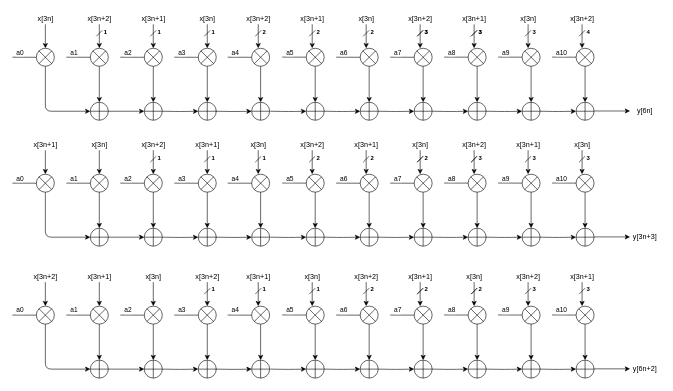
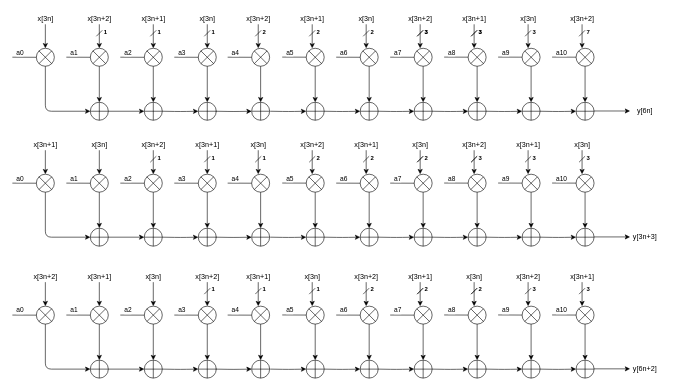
(589, 32) -> (589, 32)
